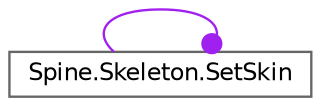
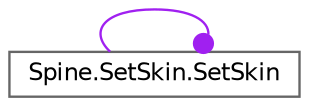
(160, 74) -> (154, 74)
